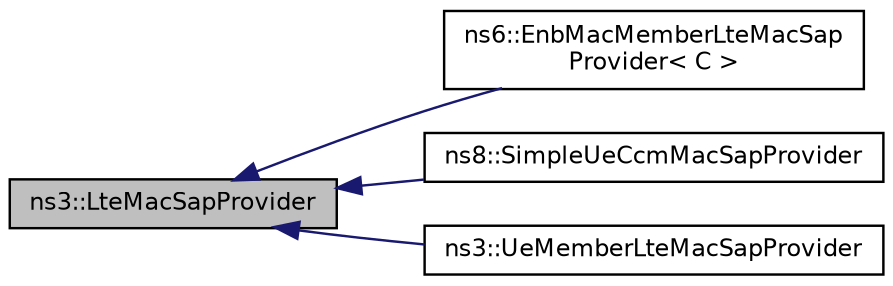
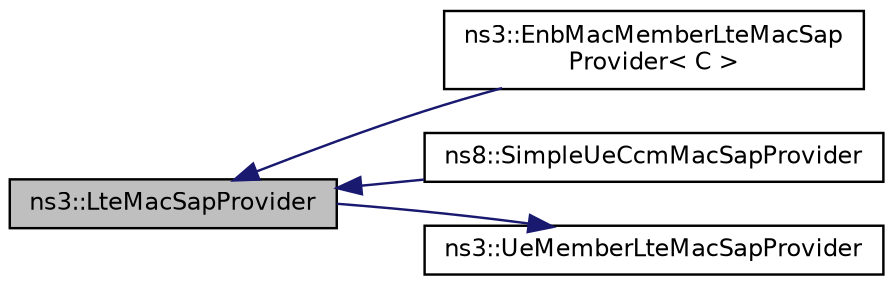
(654, 50) -> (654, 50)
(362, 238) -> (433, 212)
